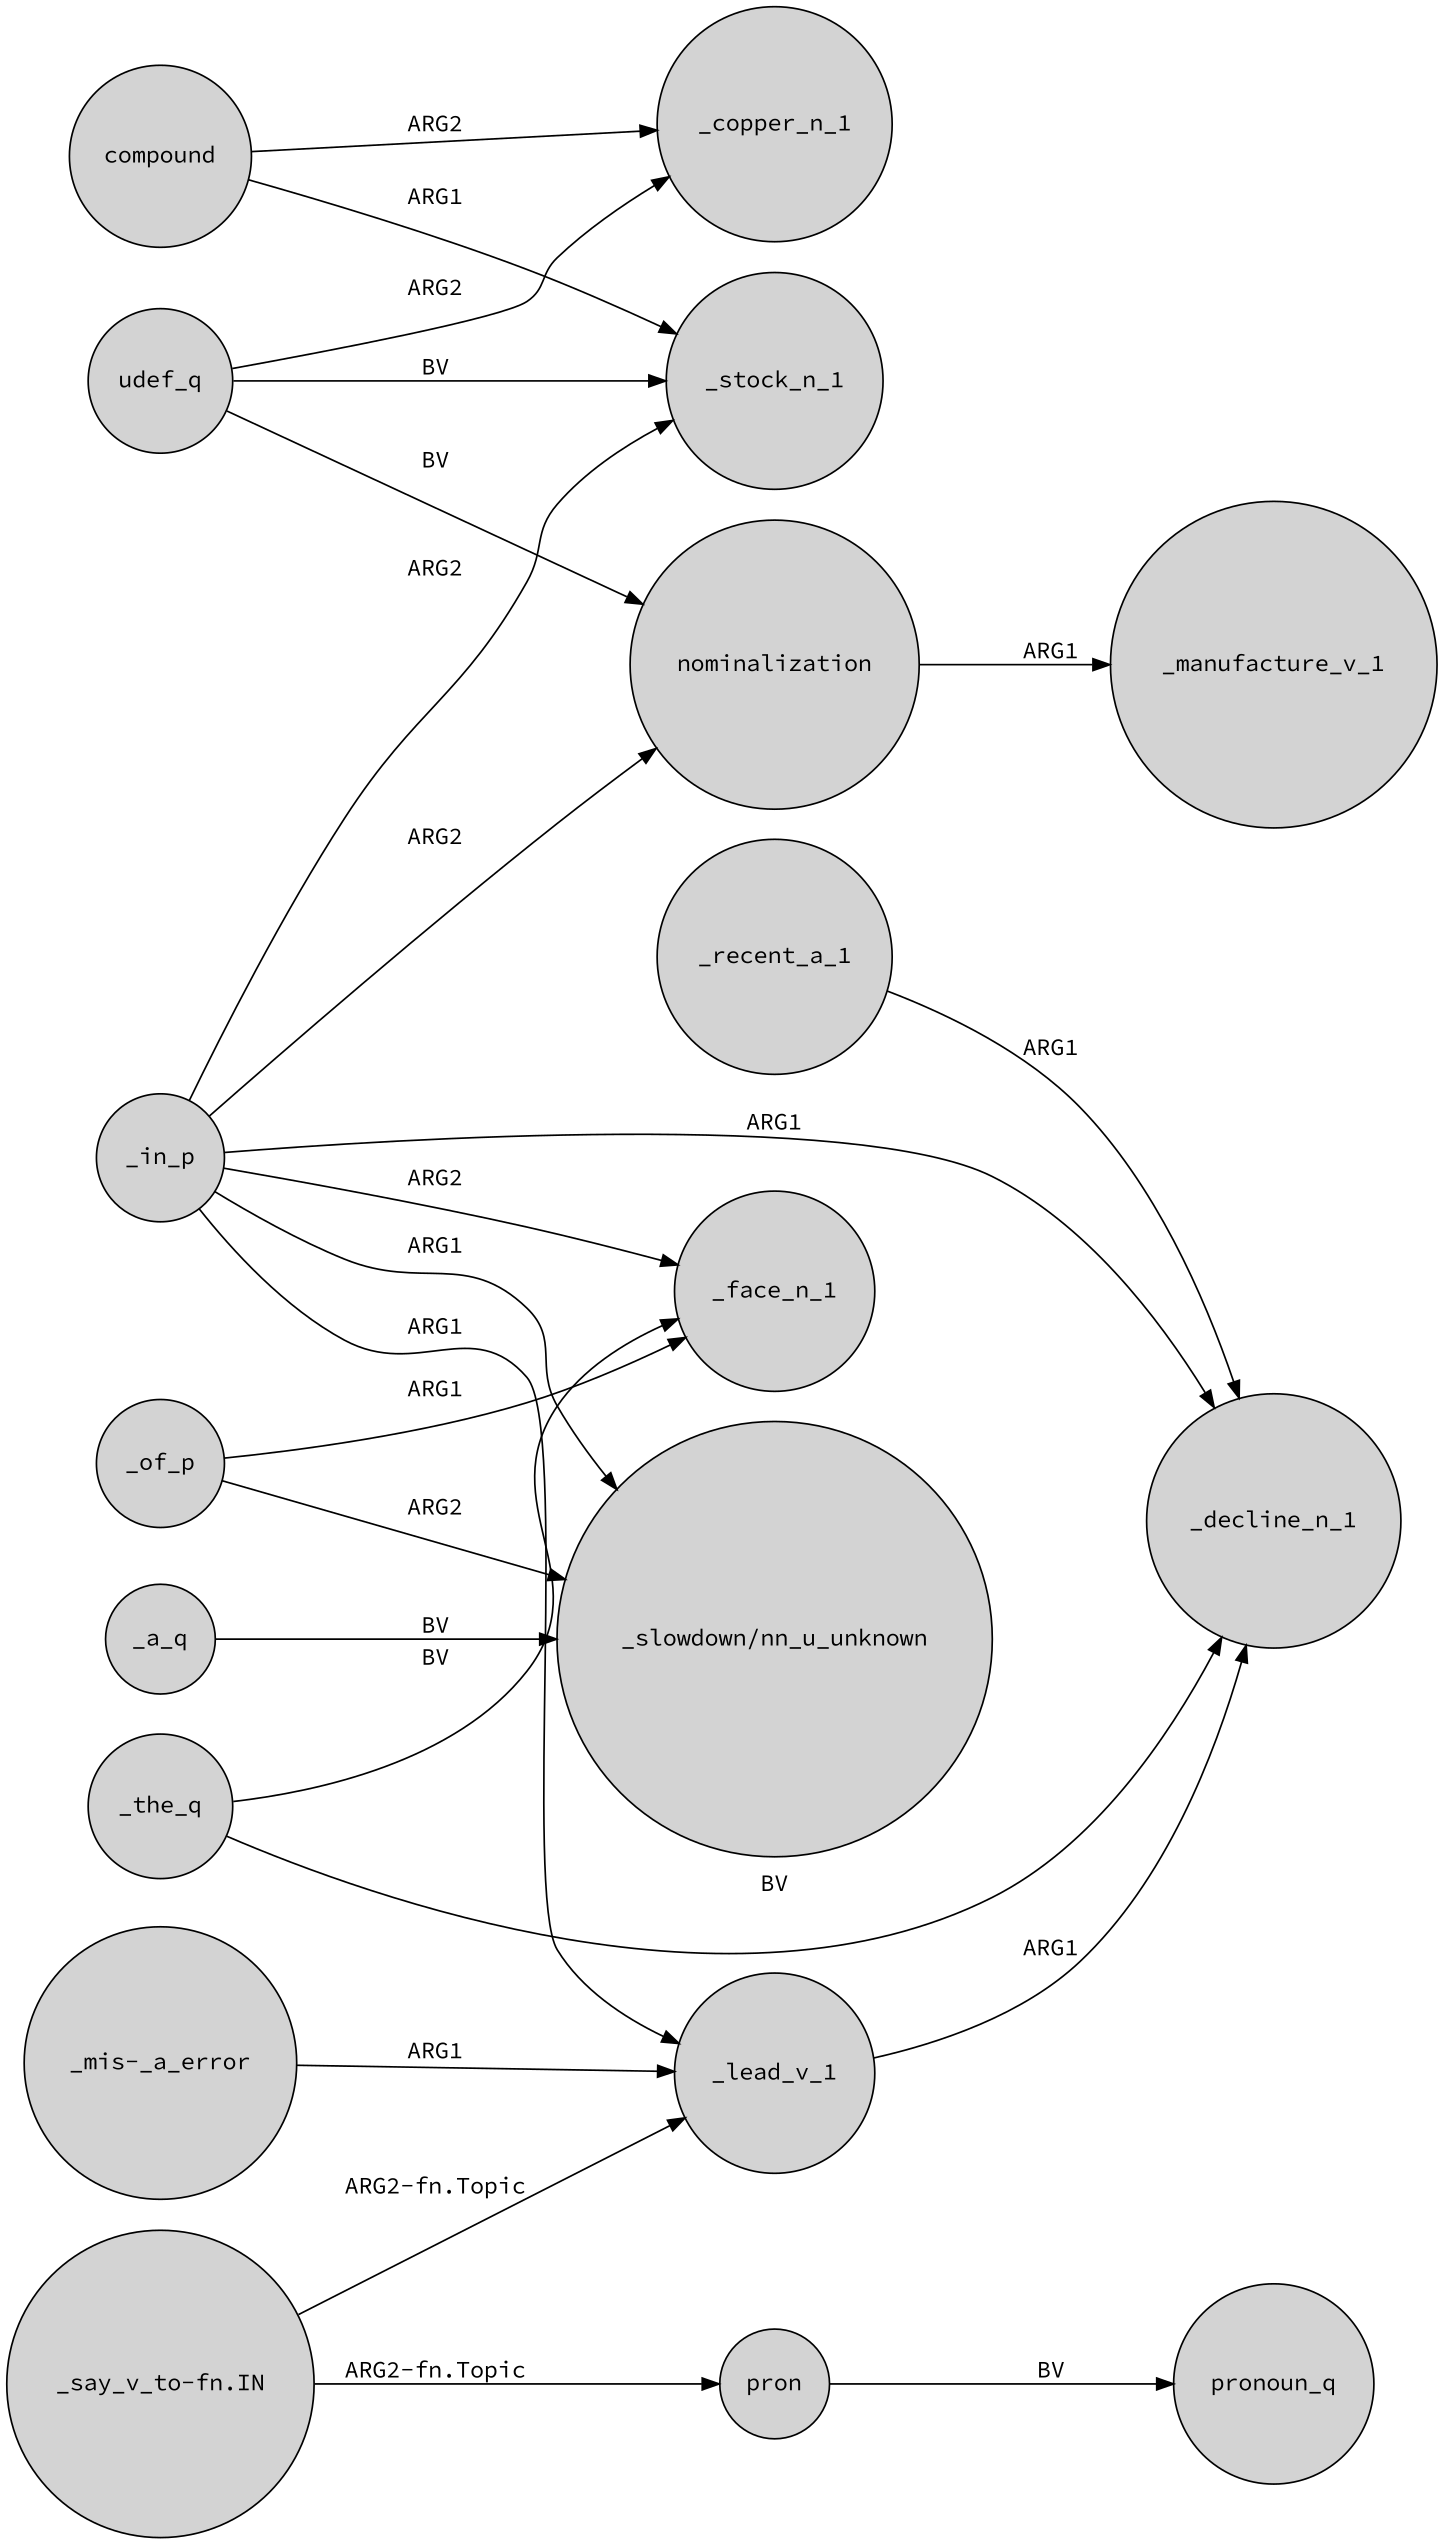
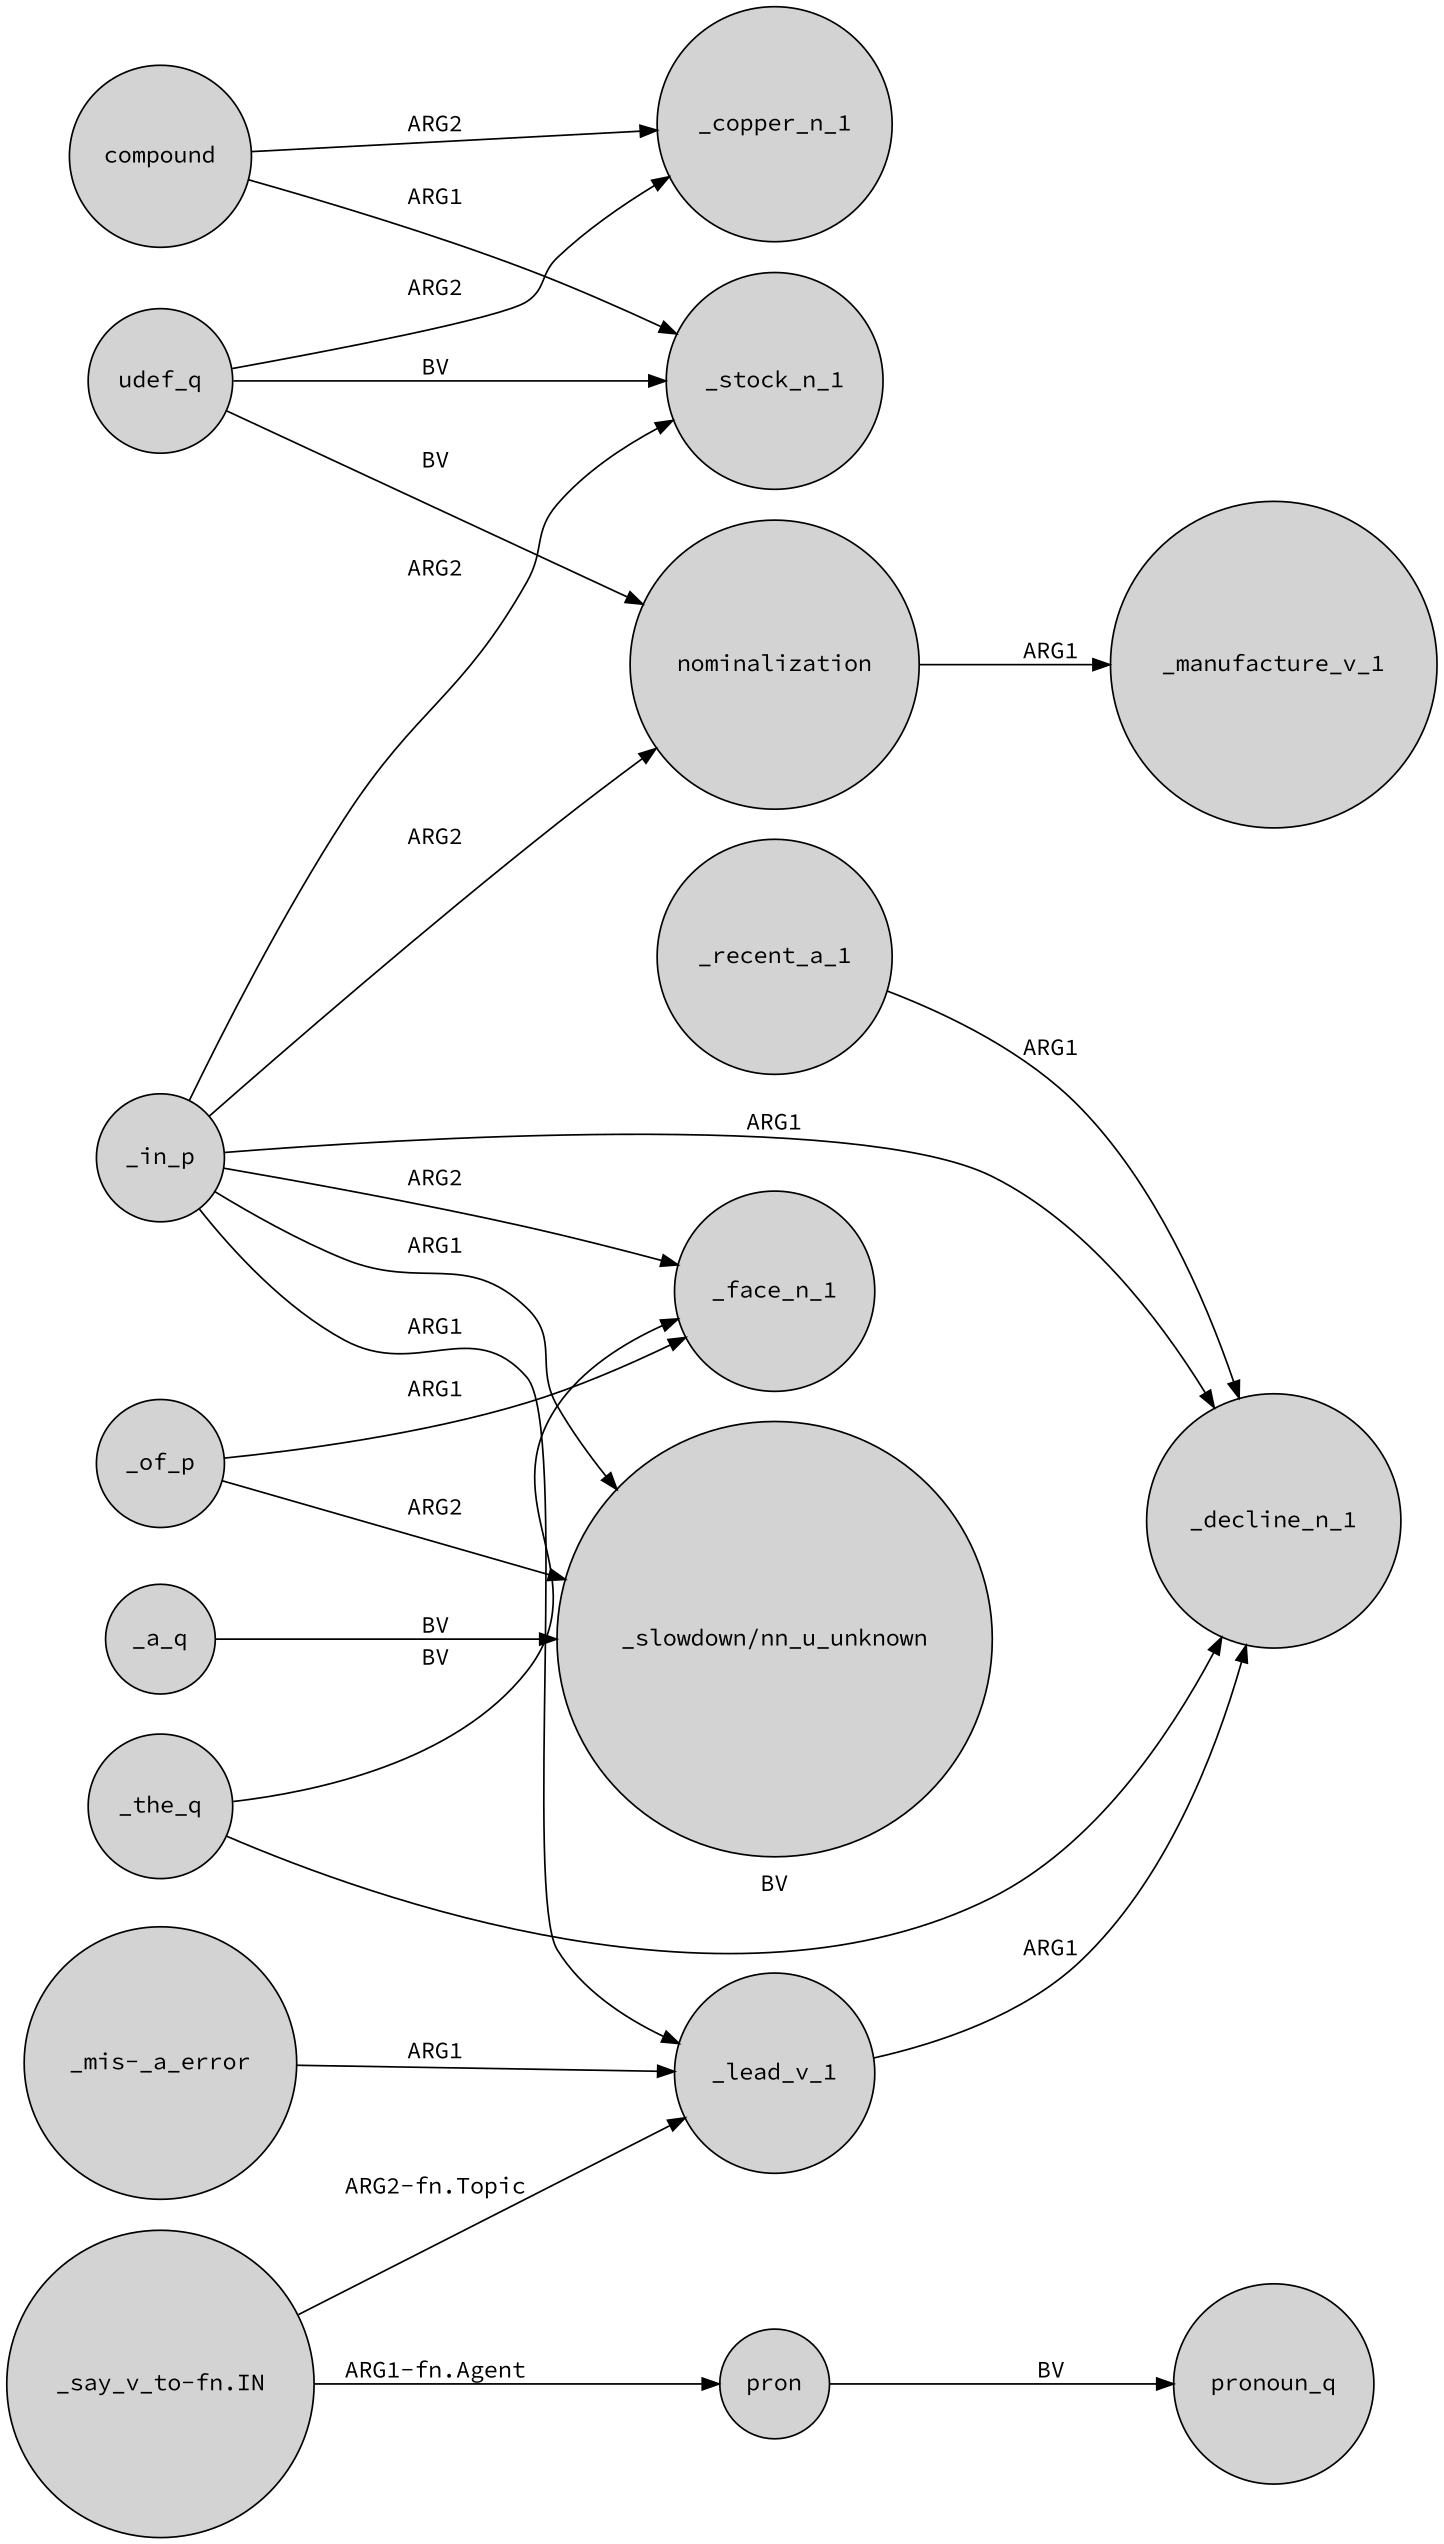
(436, 2371) -> (436, 2371)
